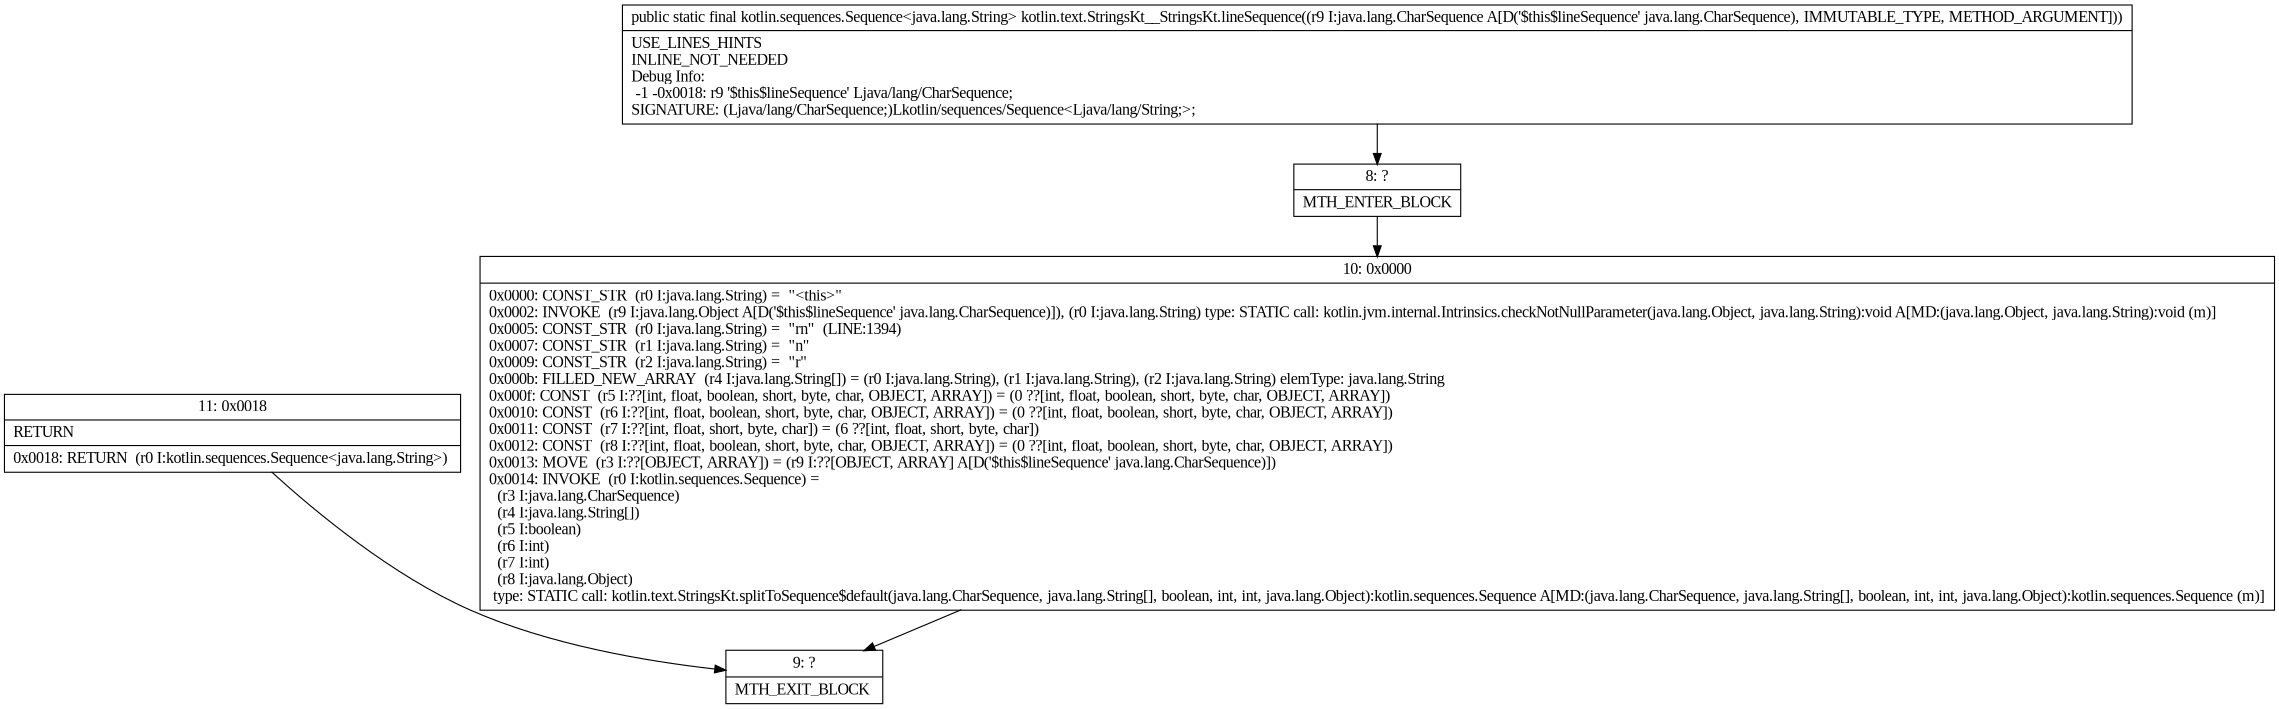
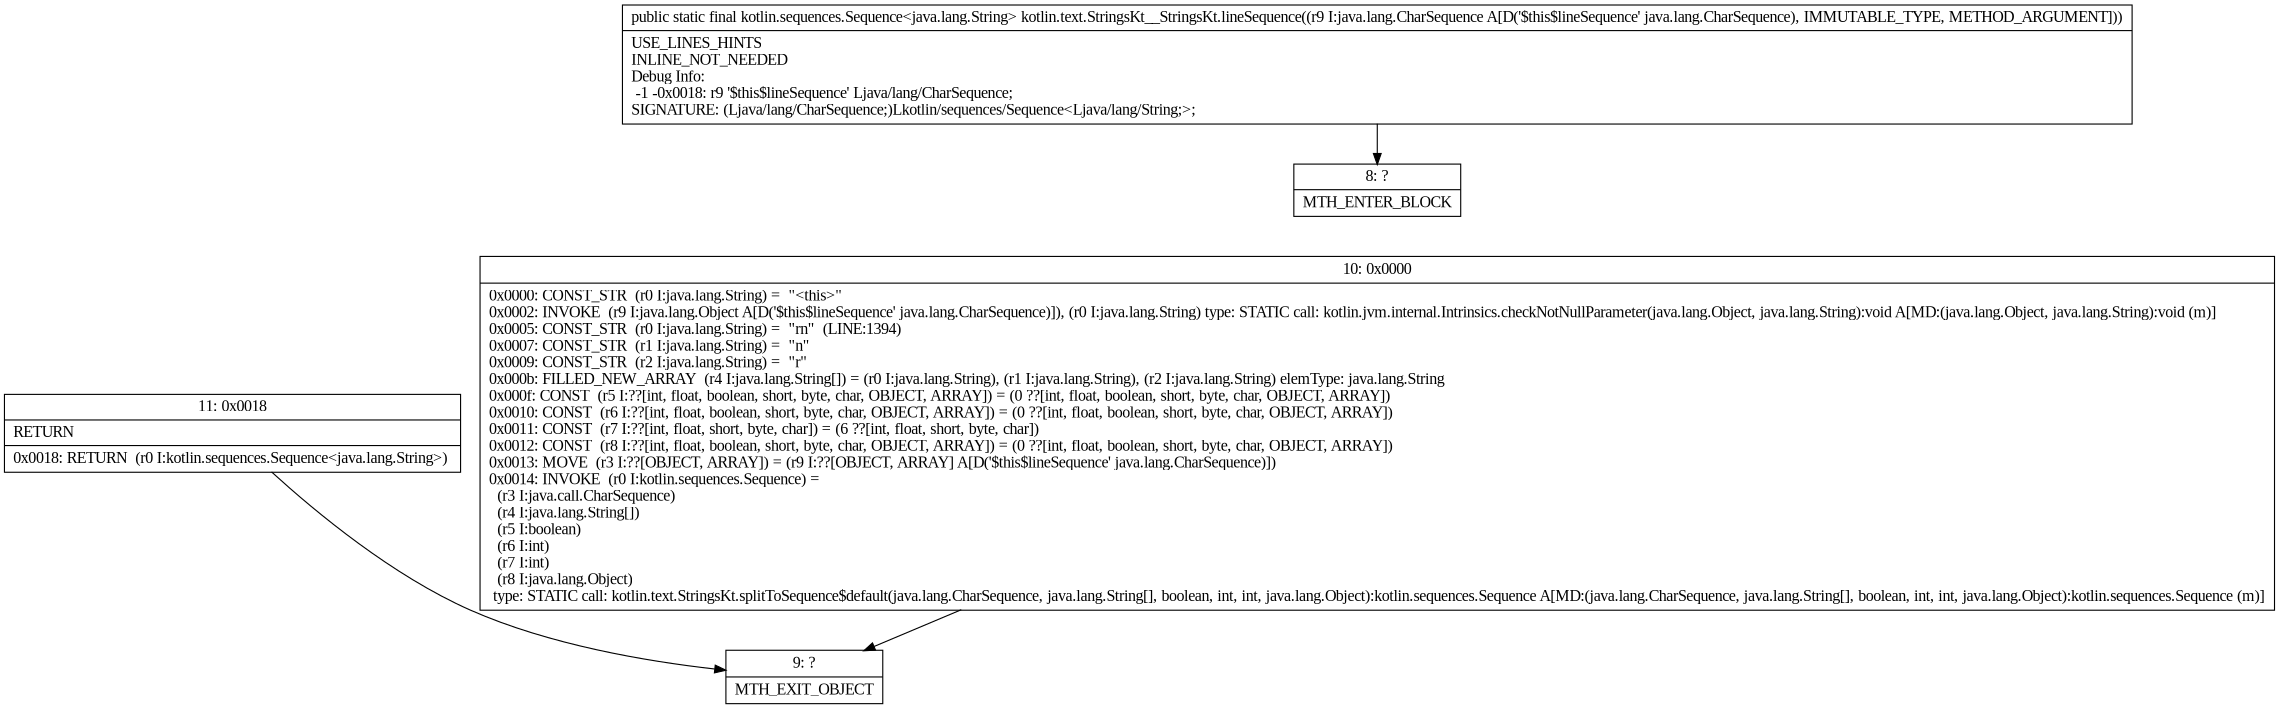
(1377, 231) -> none
(585, 496) -> (582, 496)
(802, 690) -> (804, 690)
